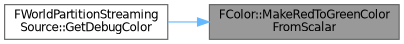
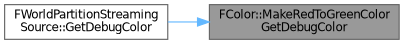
(304, 22) -> (304, 22)
